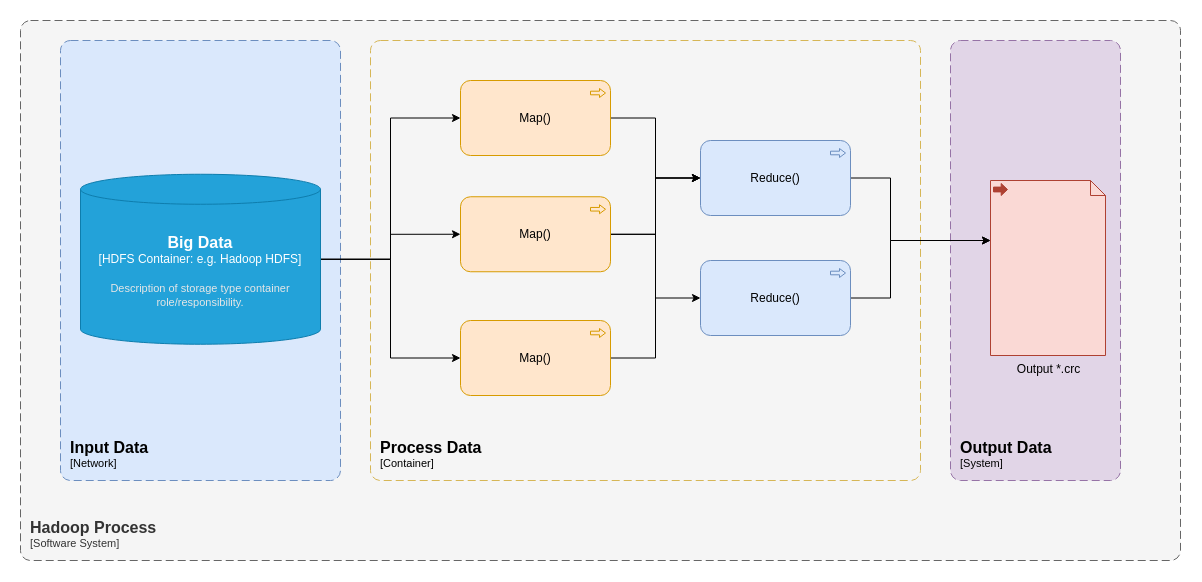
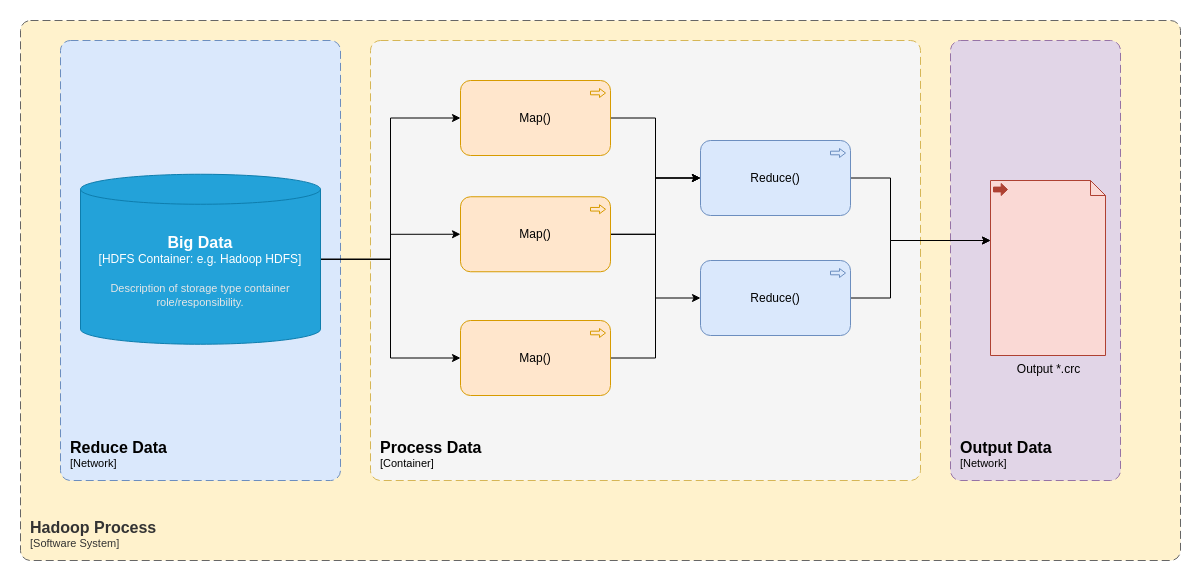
(100, 456) -> (103, 456)
(993, 456) -> (993, 456)
(81, 536) -> (81, 536)
